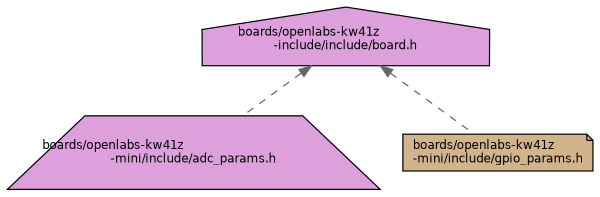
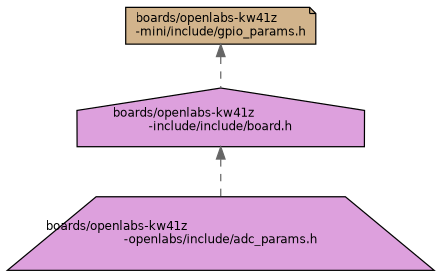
(432, 104) -> (221, 72)
(194, 153) -> (221, 234)
